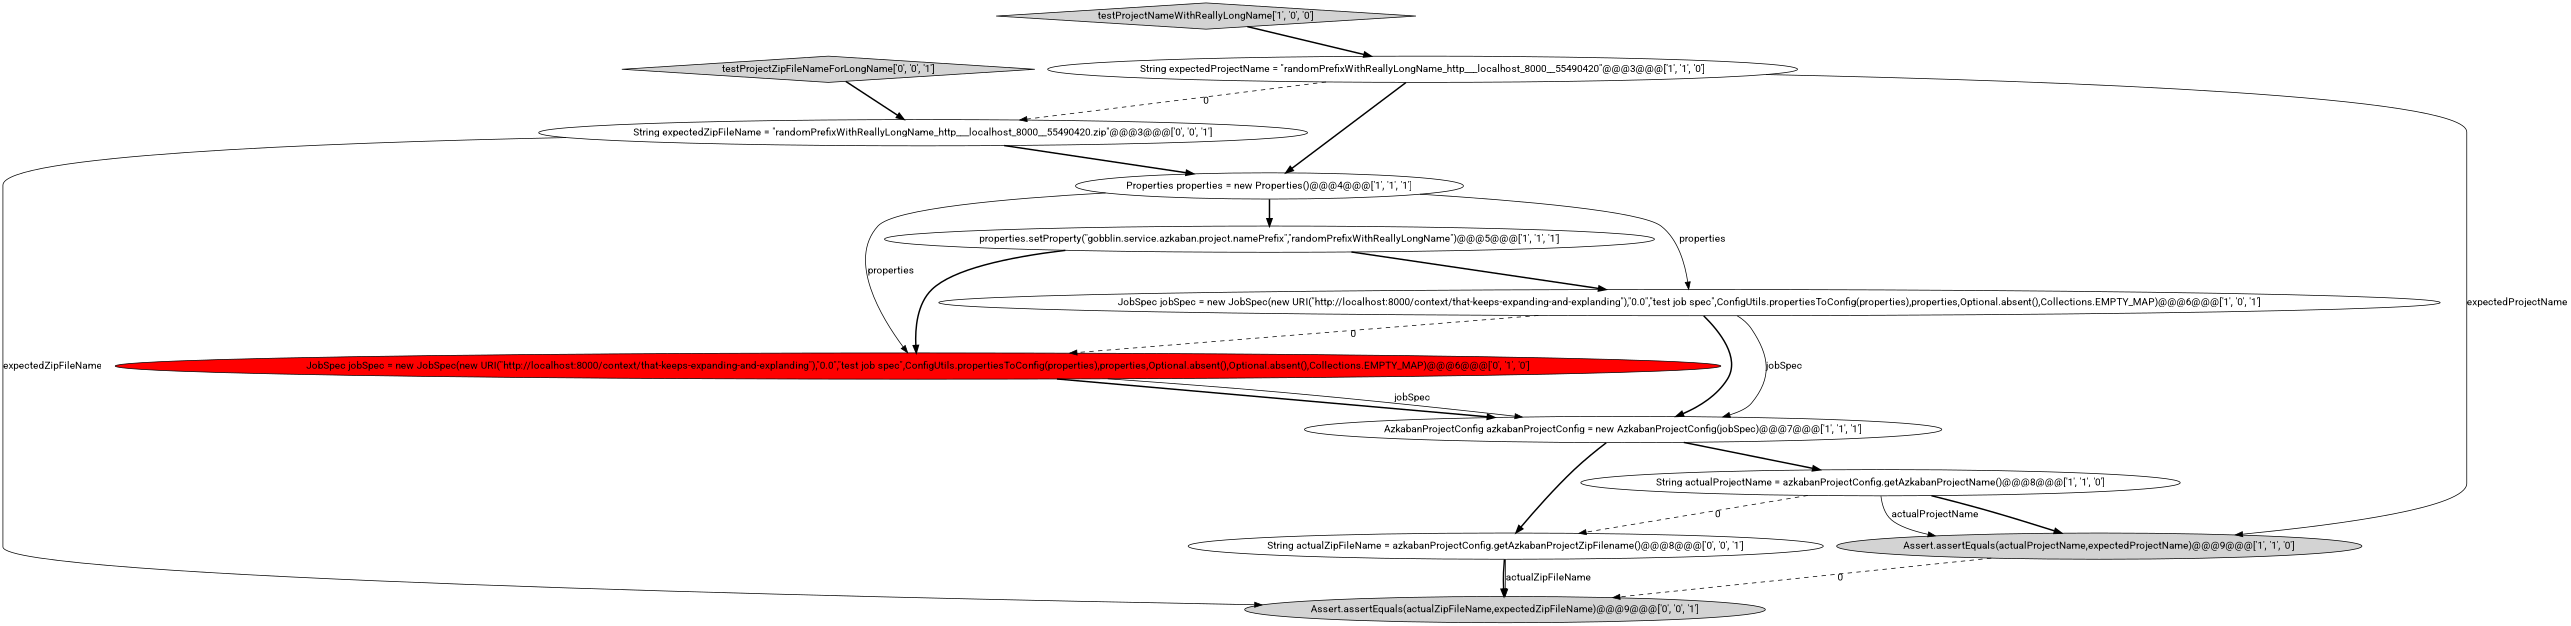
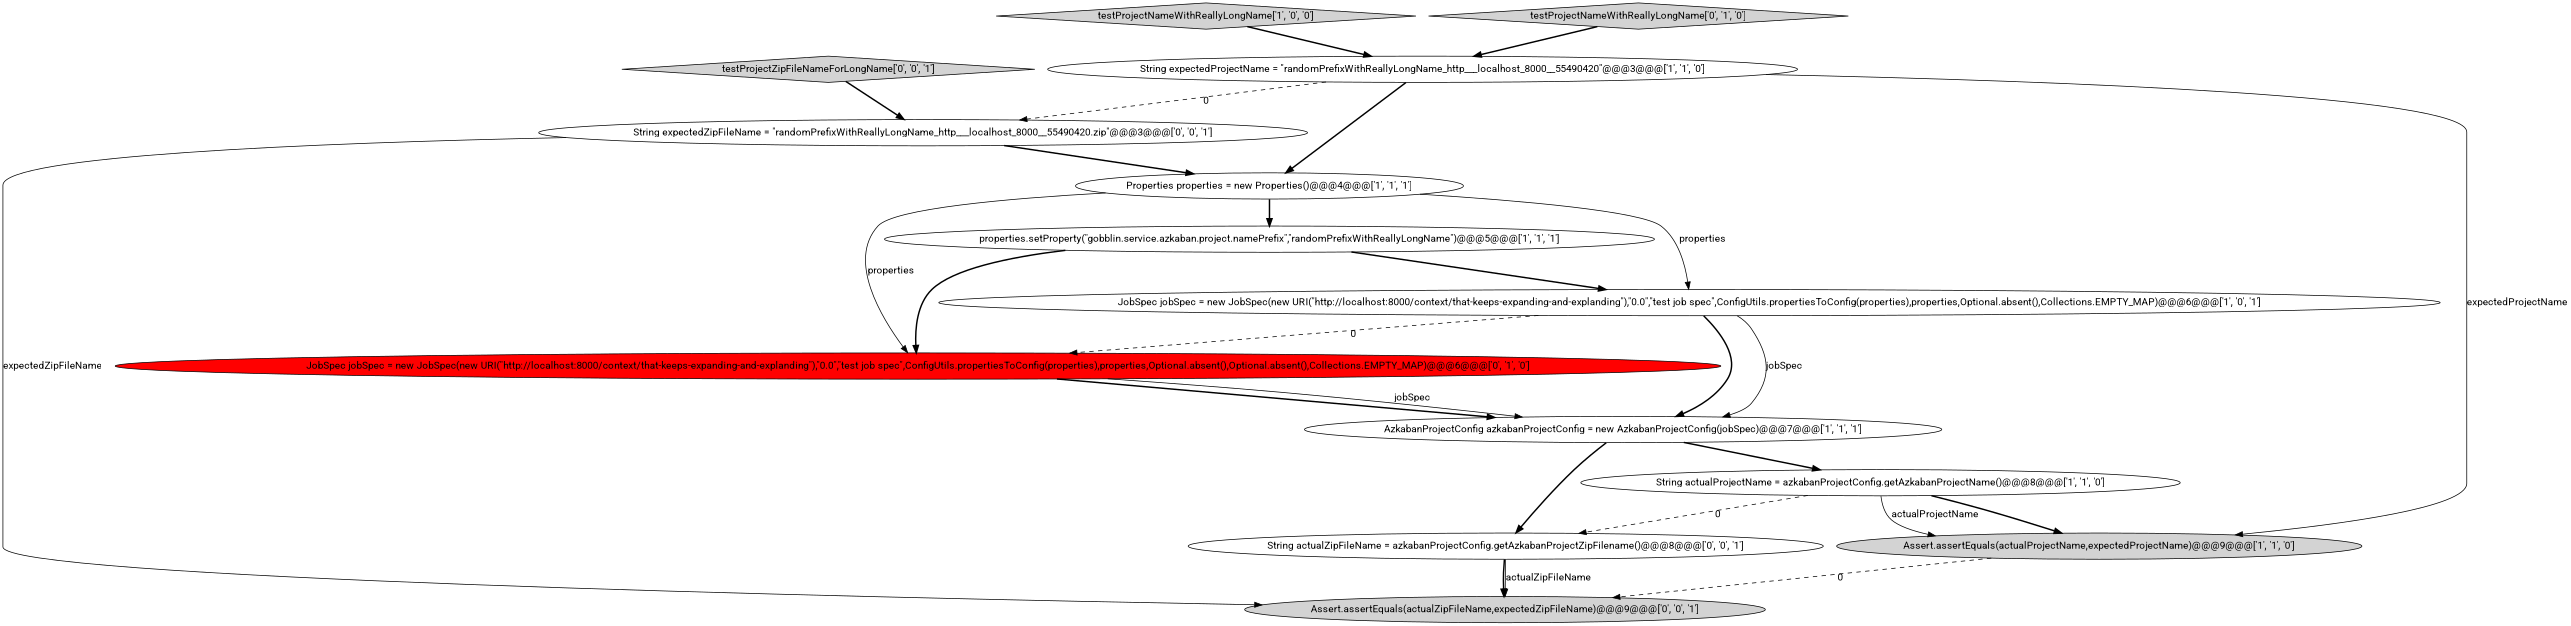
none -> (1638, 16)
